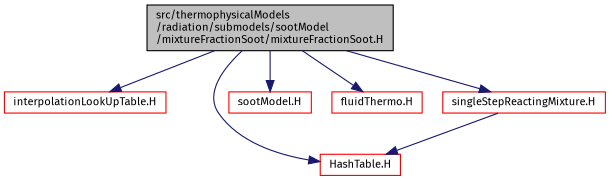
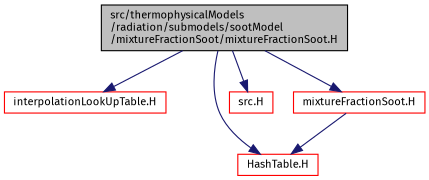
(270, 102) -> none
(377, 102) -> (251, 102)
(524, 102) -> (359, 102)
